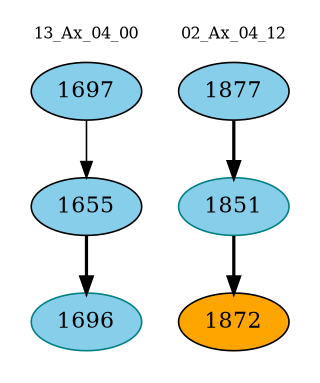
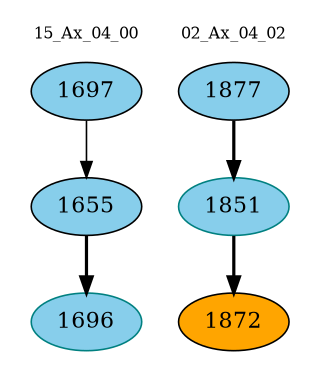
(86, 34) -> (86, 34)
(234, 34) -> (234, 34)
